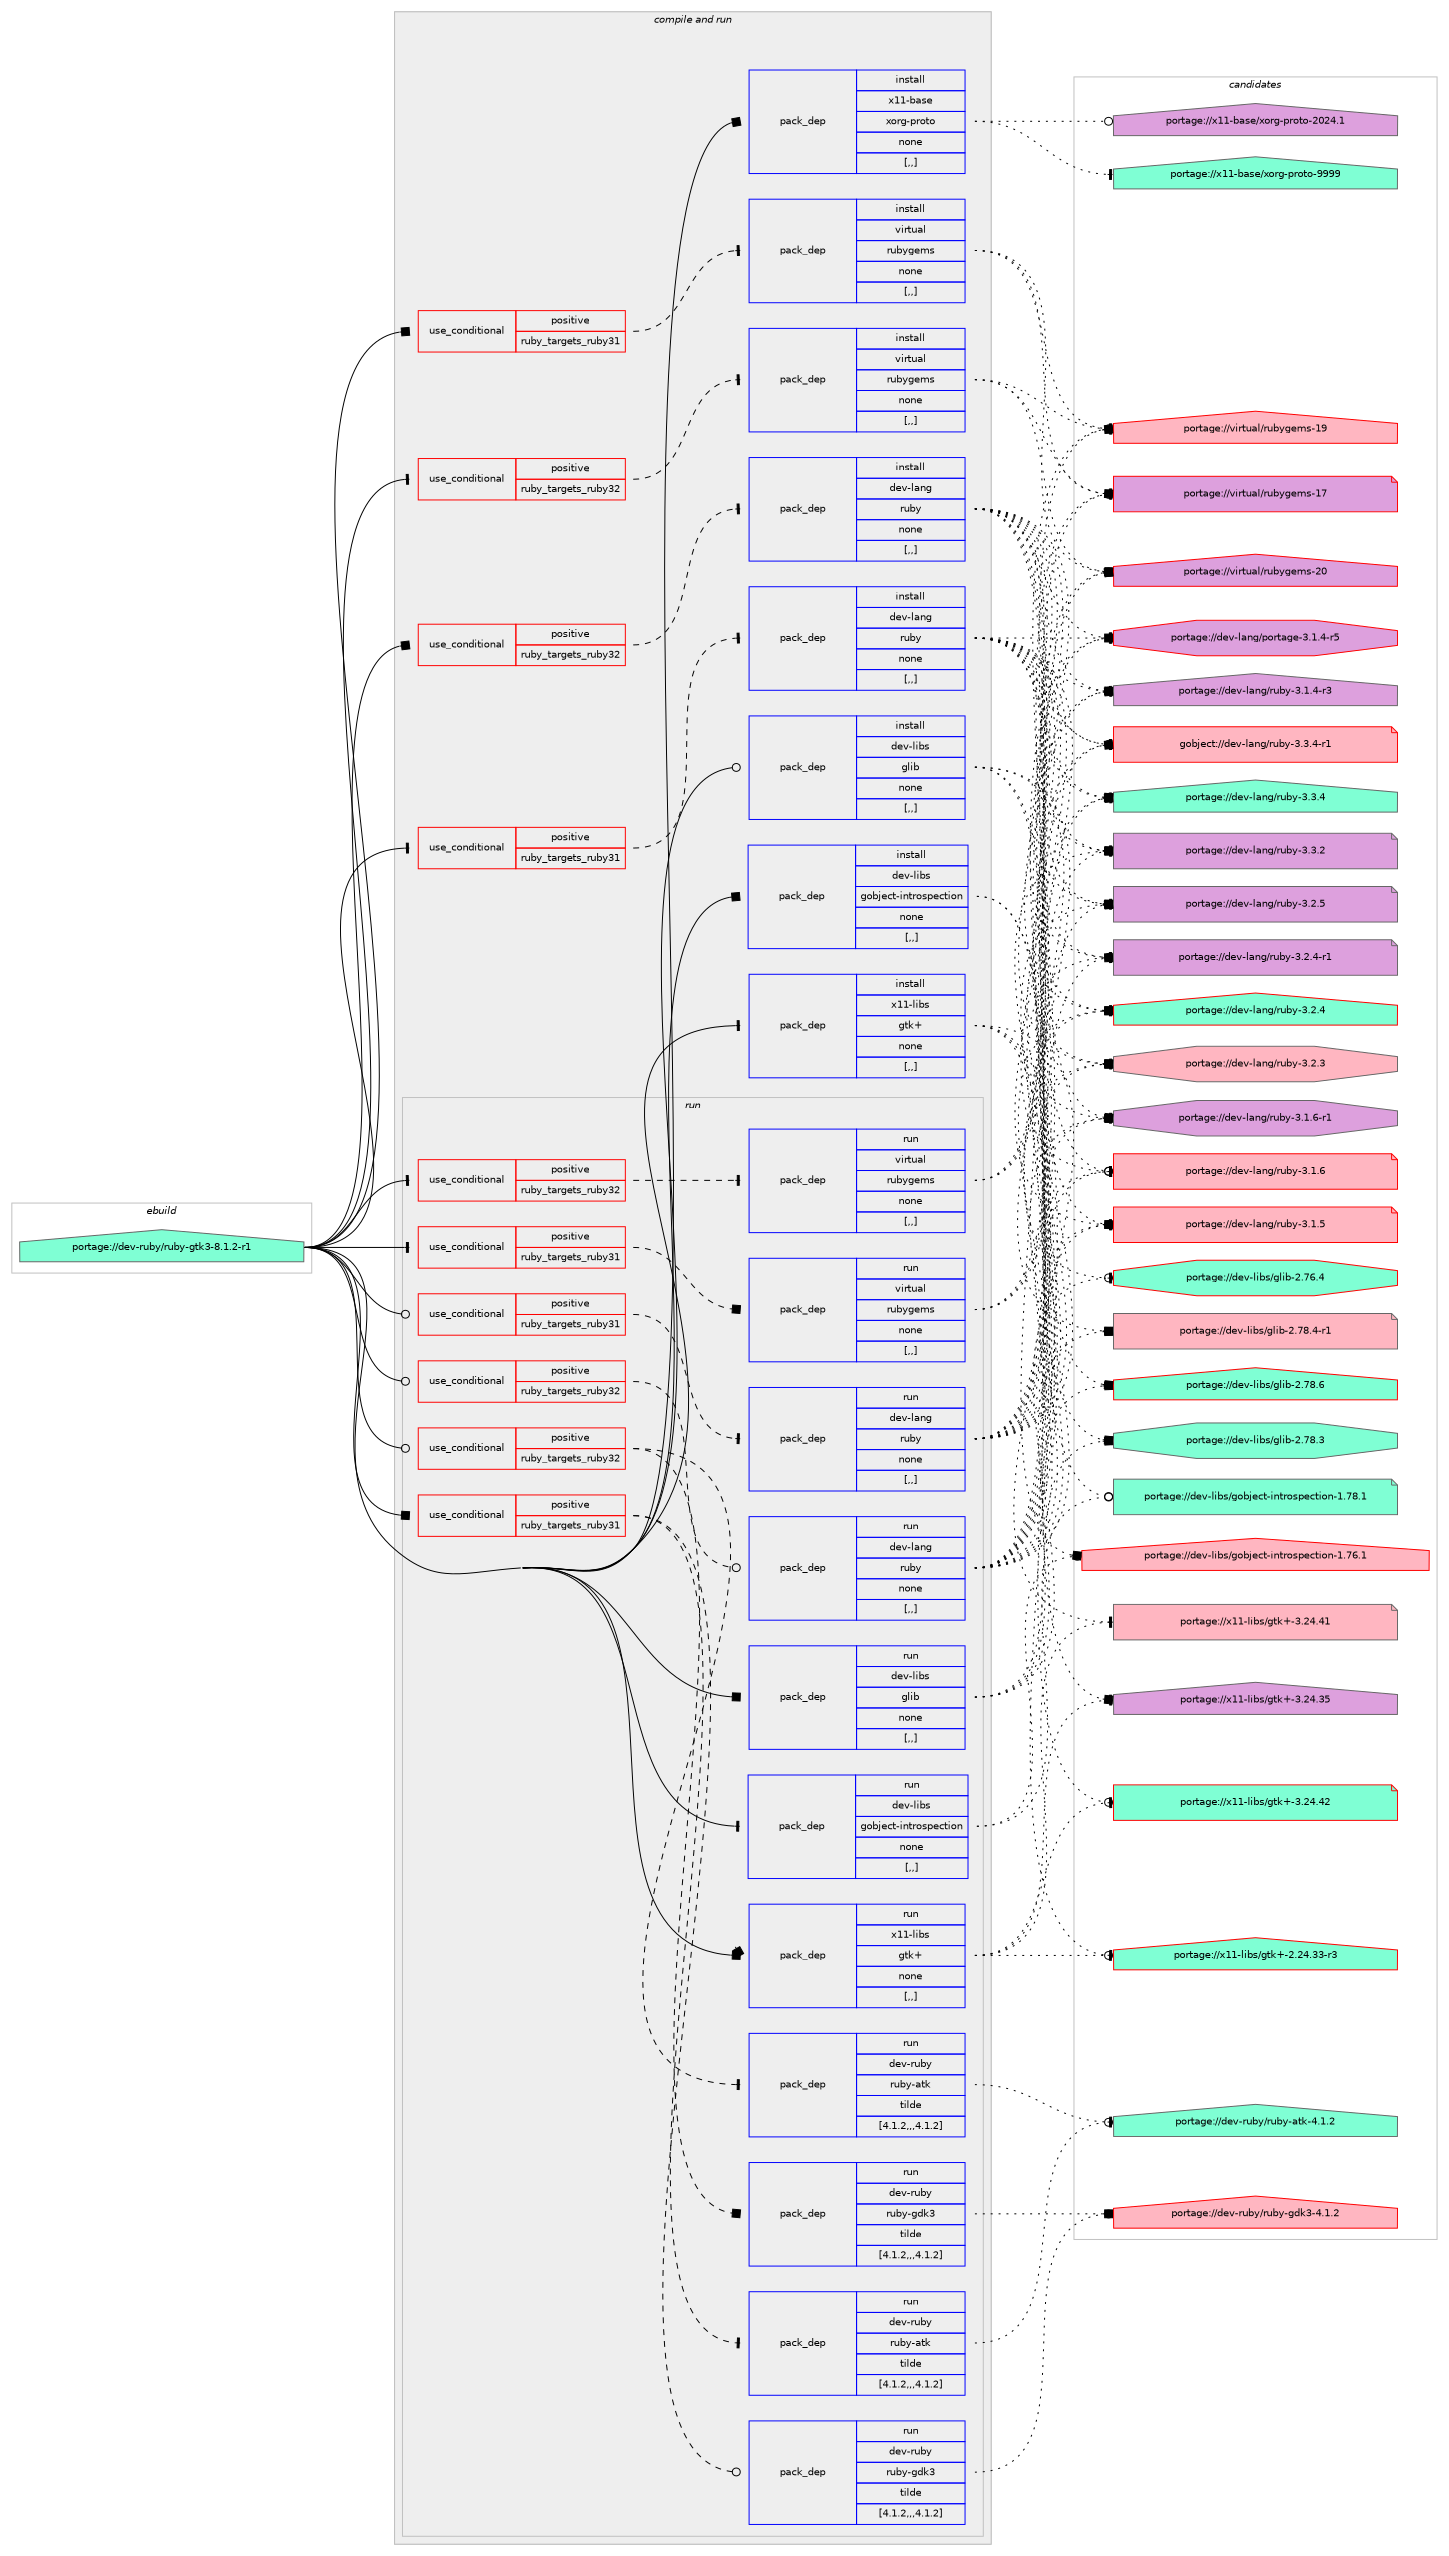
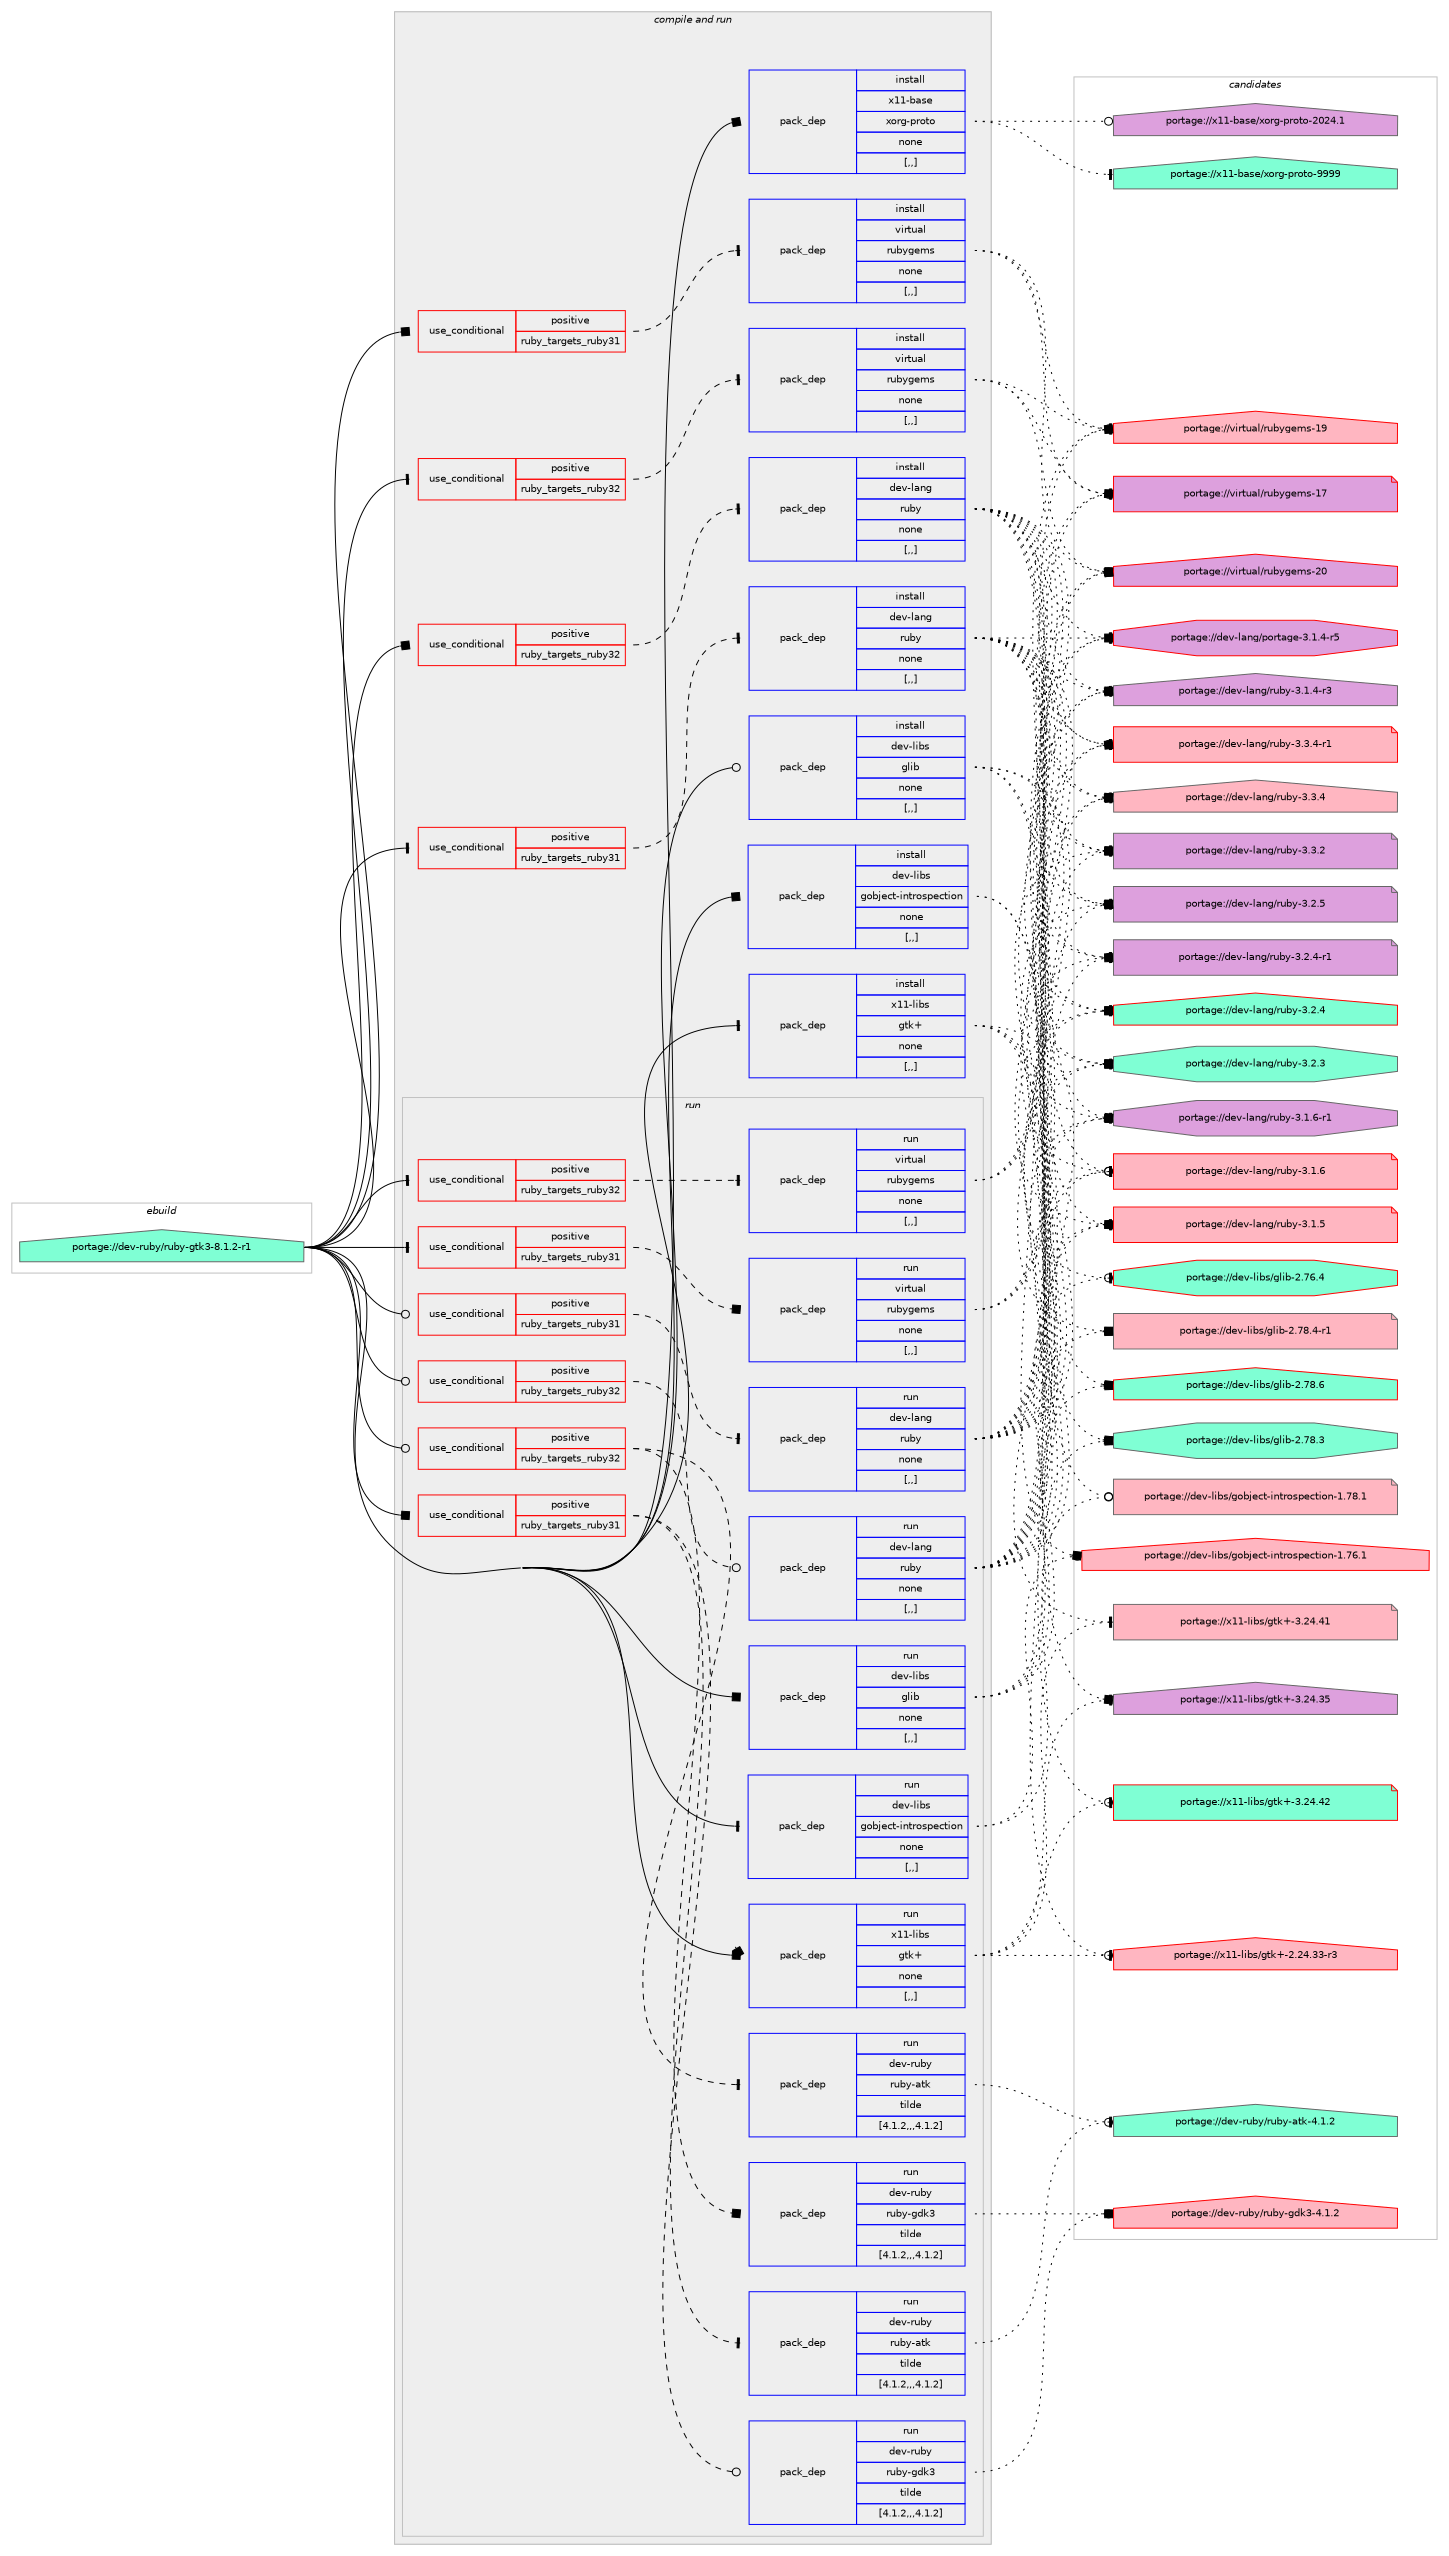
(1256, 745) -> (1256, 745)
(1256, 798) -> (1256, 798)
(1256, 1064) -> (1256, 1064)
(1256, 1497) -> (1256, 1497)
(1256, 1955) -> (1256, 1955)
